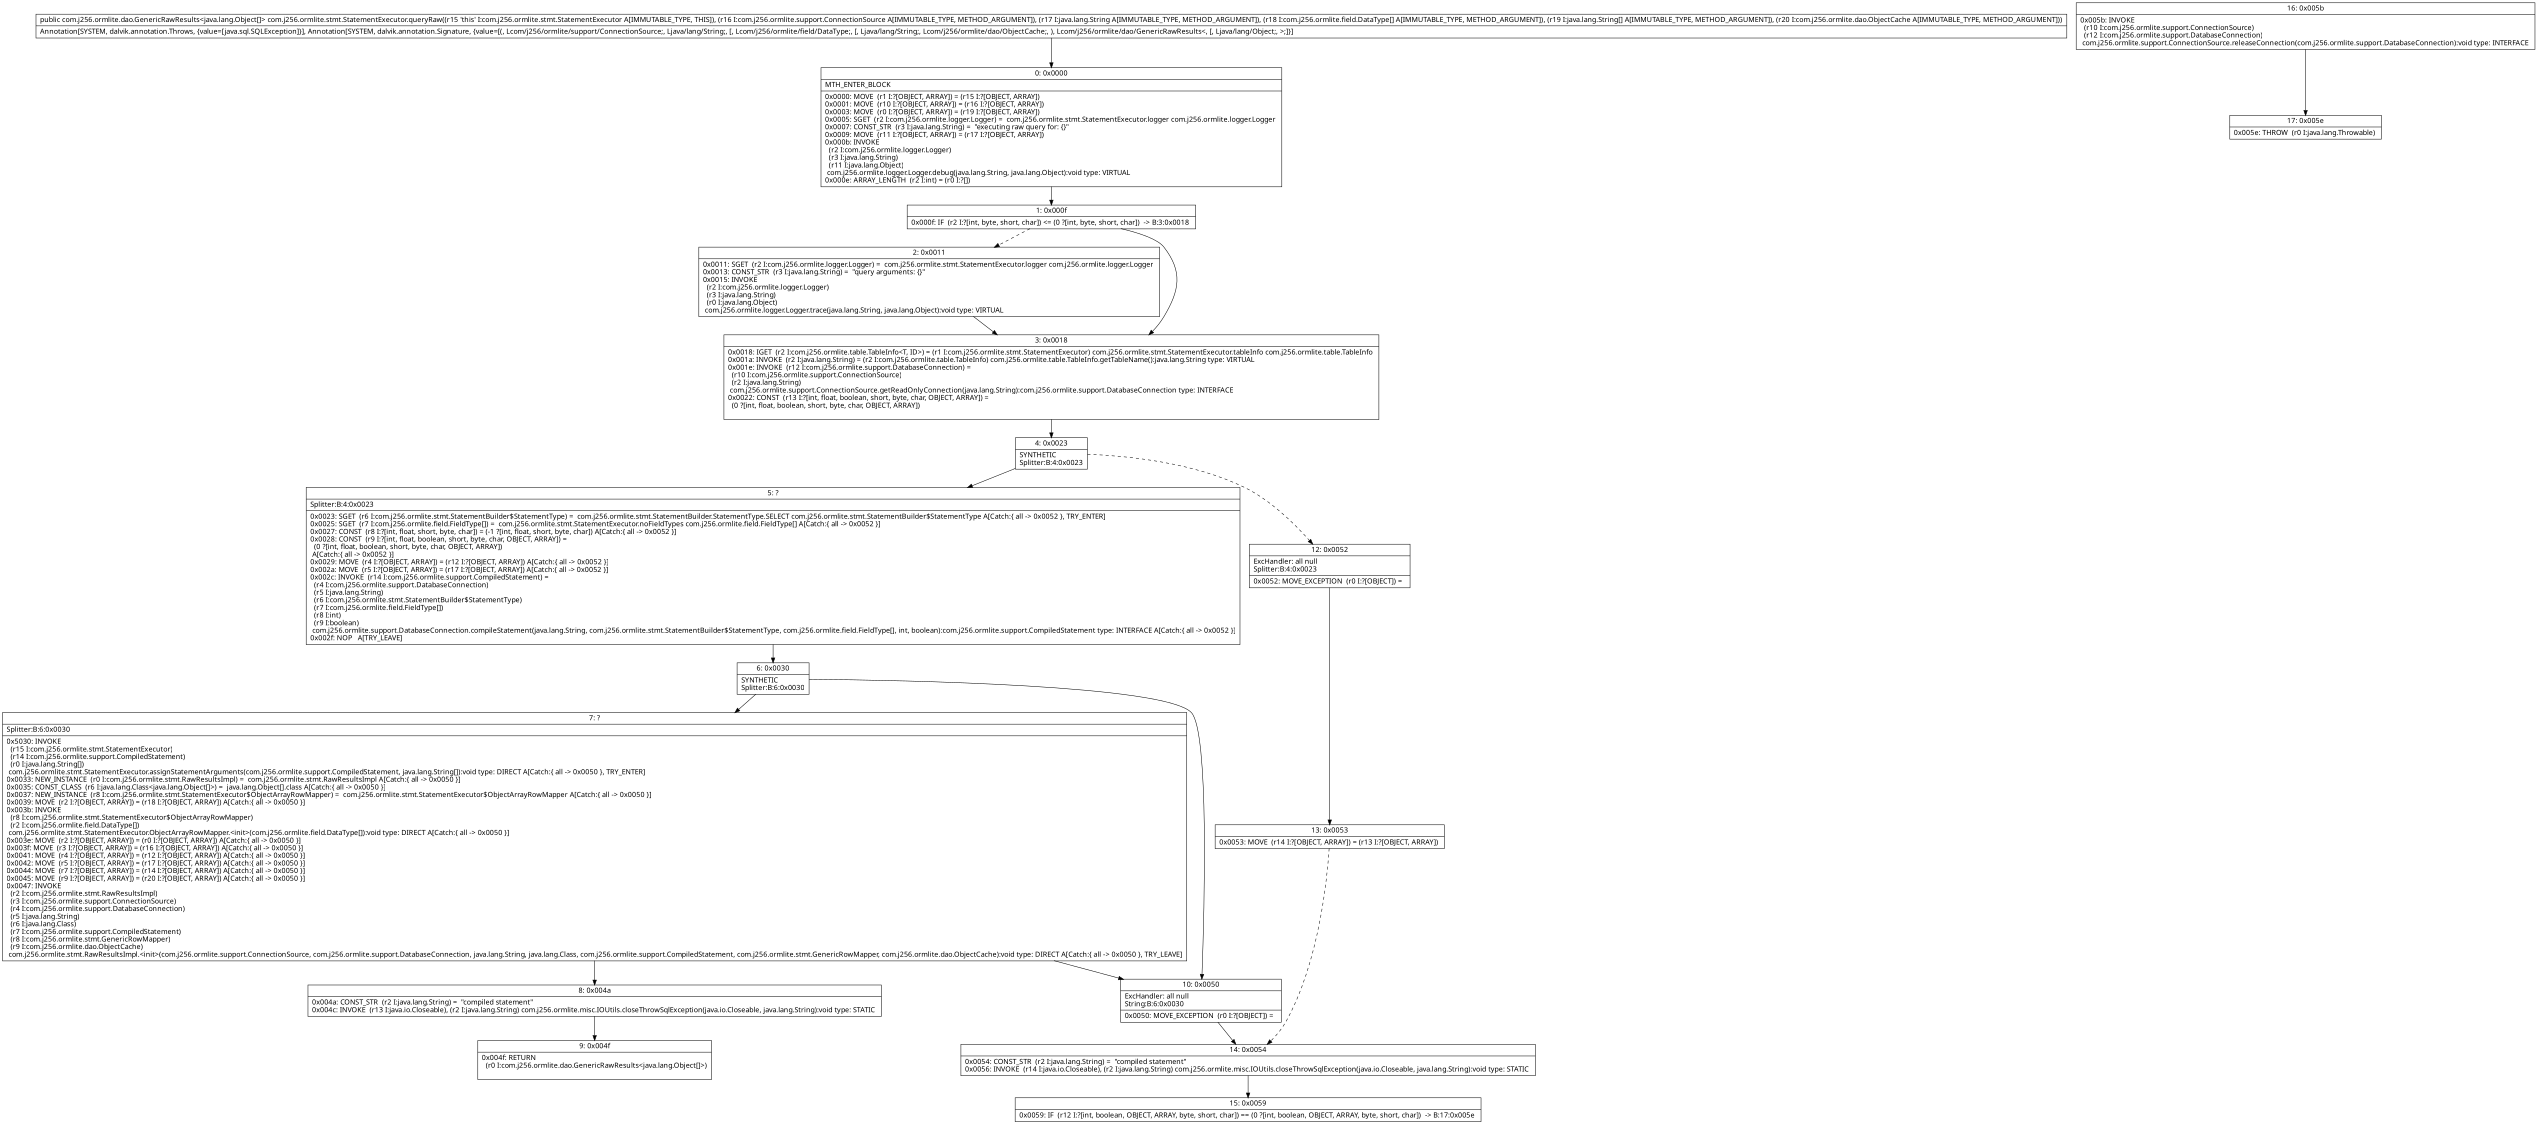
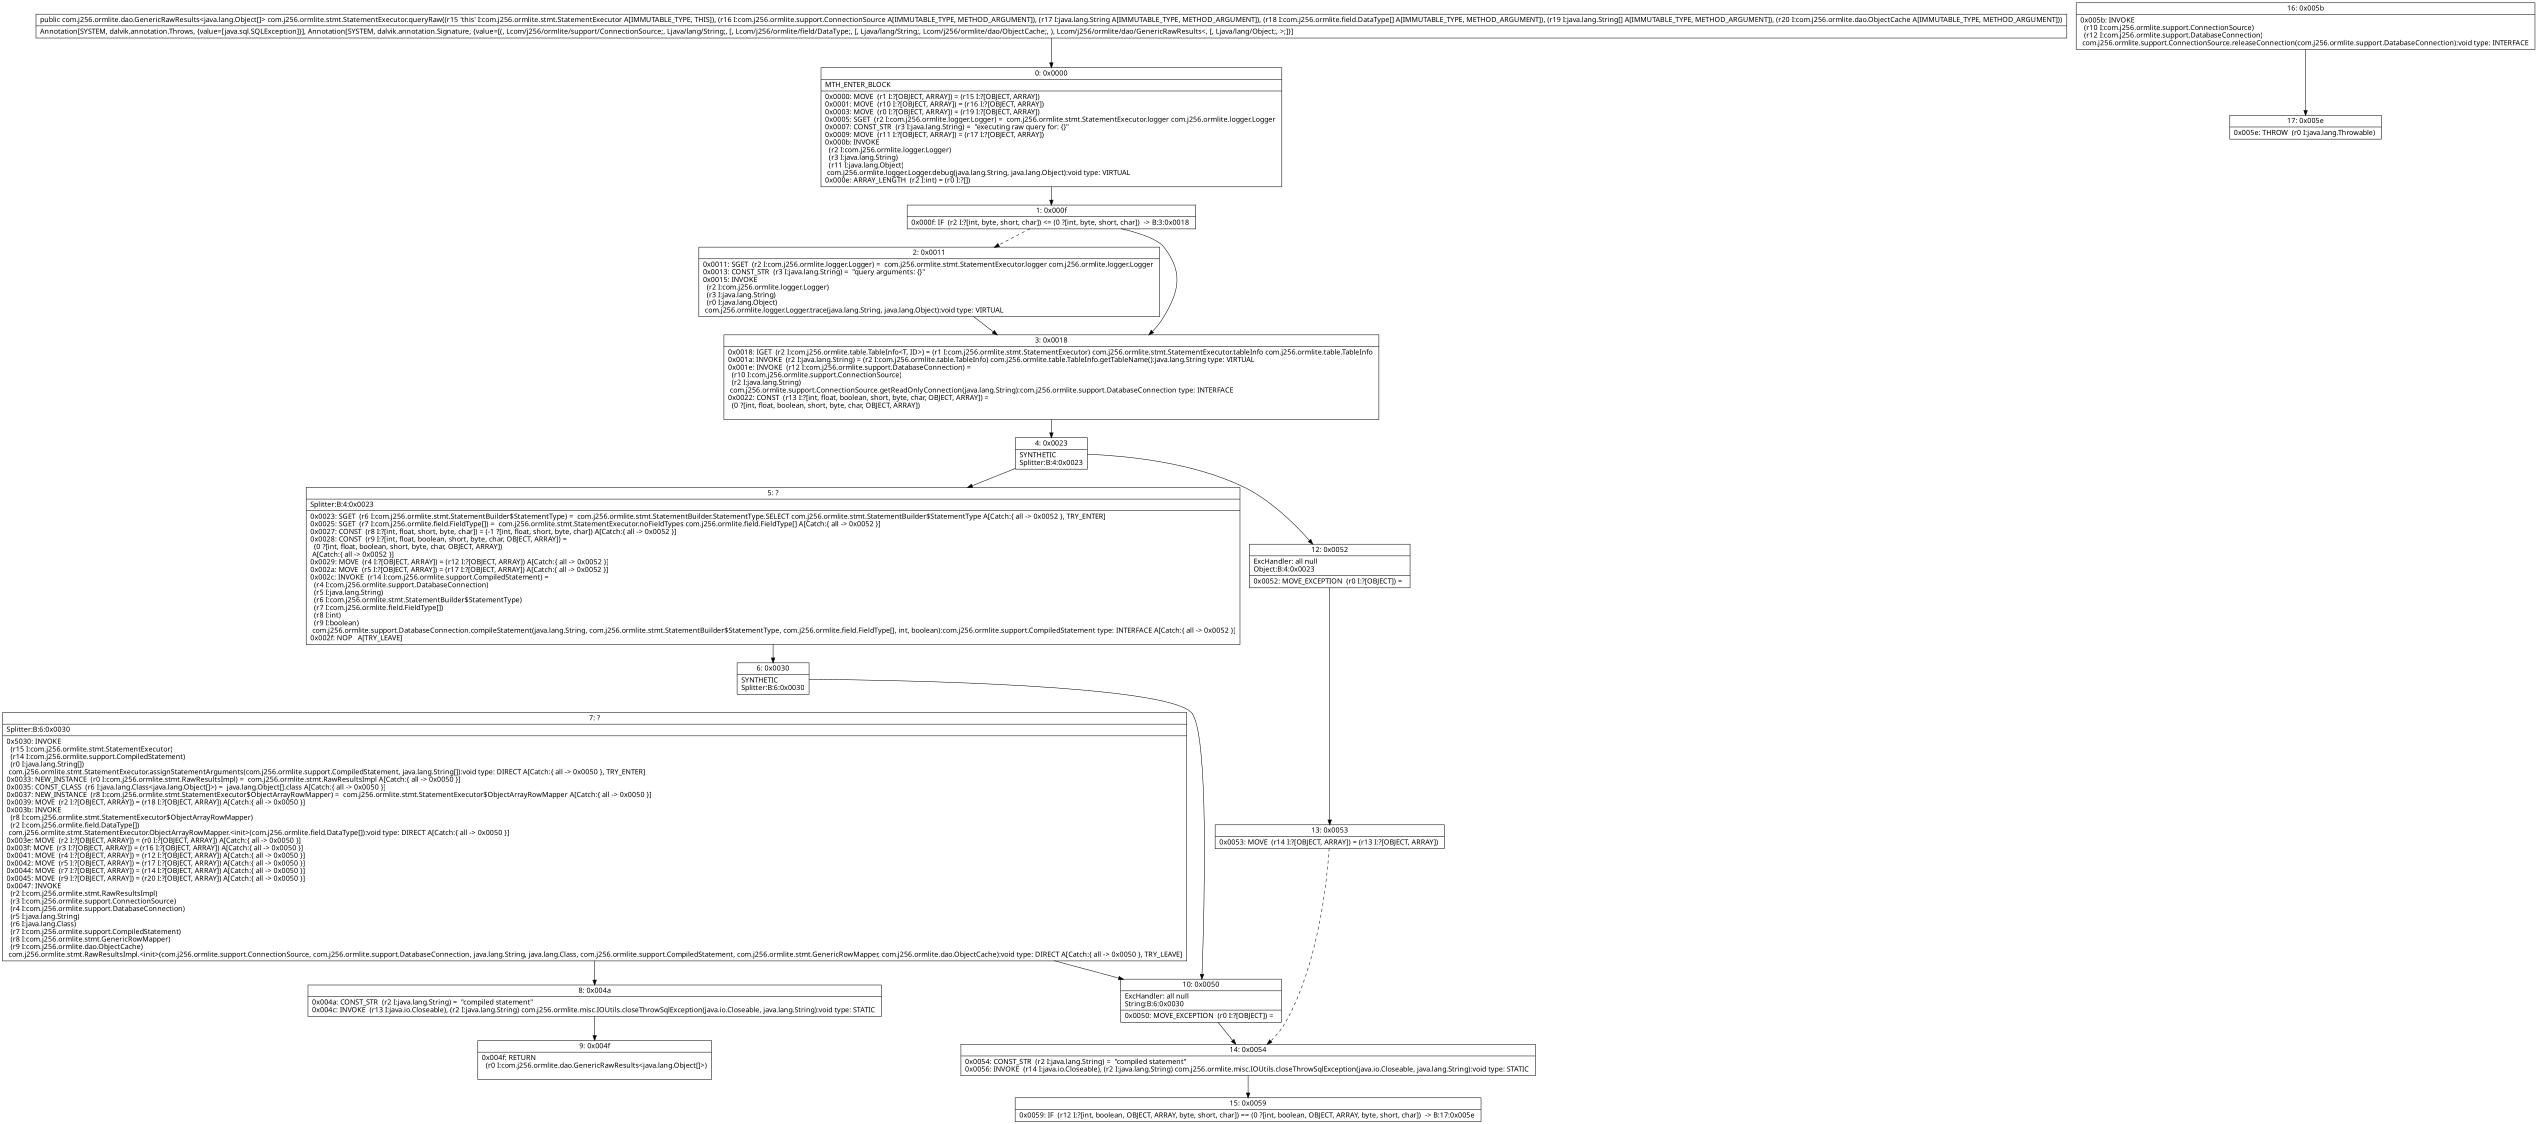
(1209, 473) -> (1209, 473)
(1285, 569) -> (1284, 569)
(747, 702) -> none
